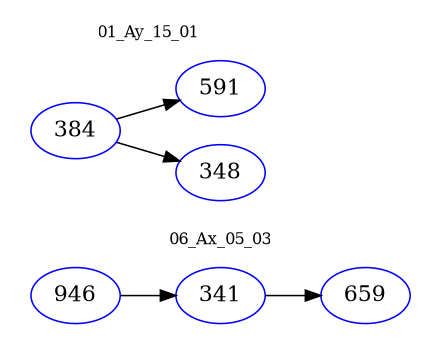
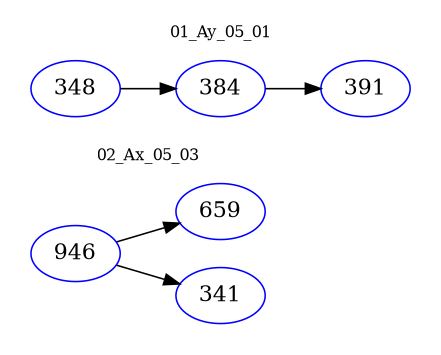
(148, 33) -> (221, 33)
(221, 89) -> (366, 89)
(140, 149) -> (140, 89)
(221, 240) -> (148, 156)
(285, 296) -> (140, 235)
